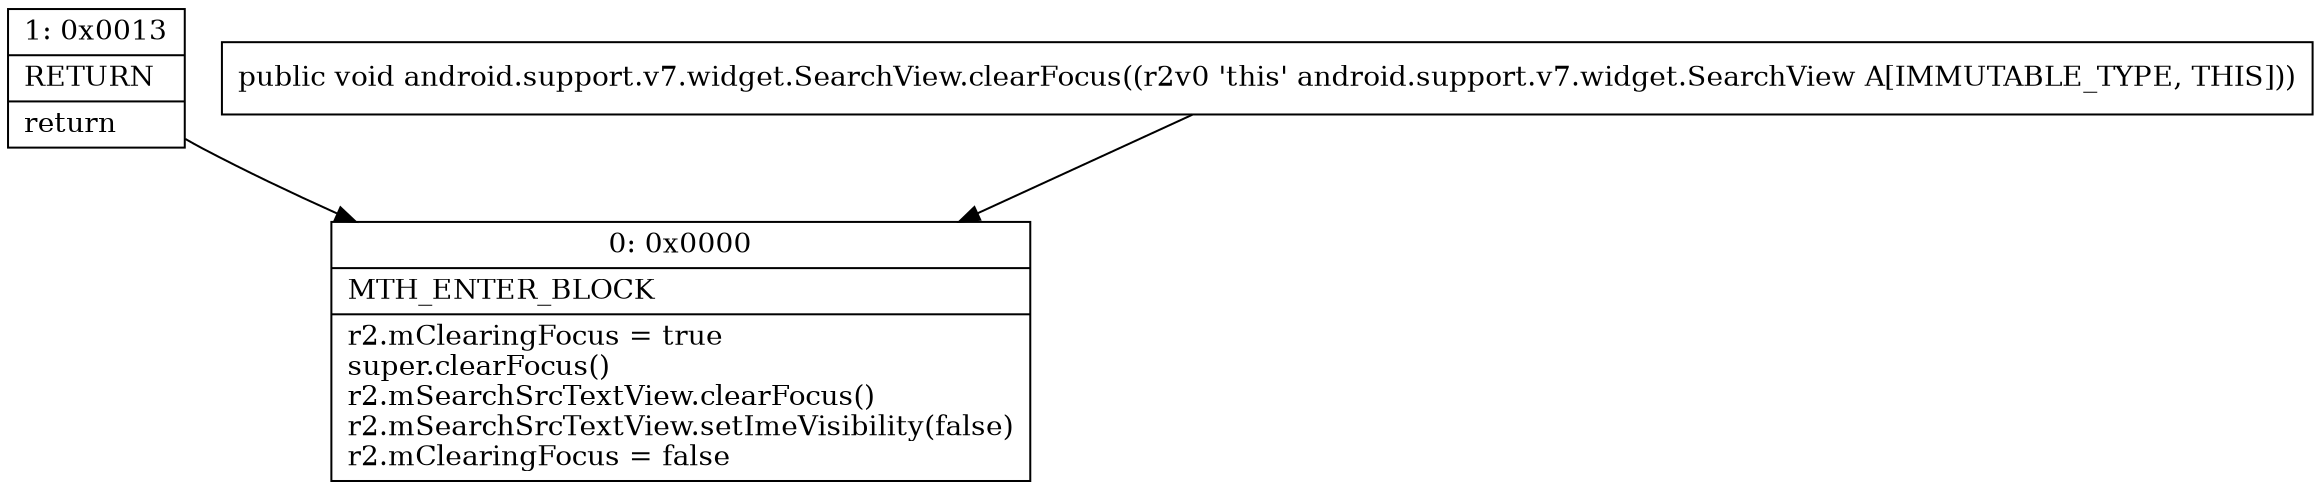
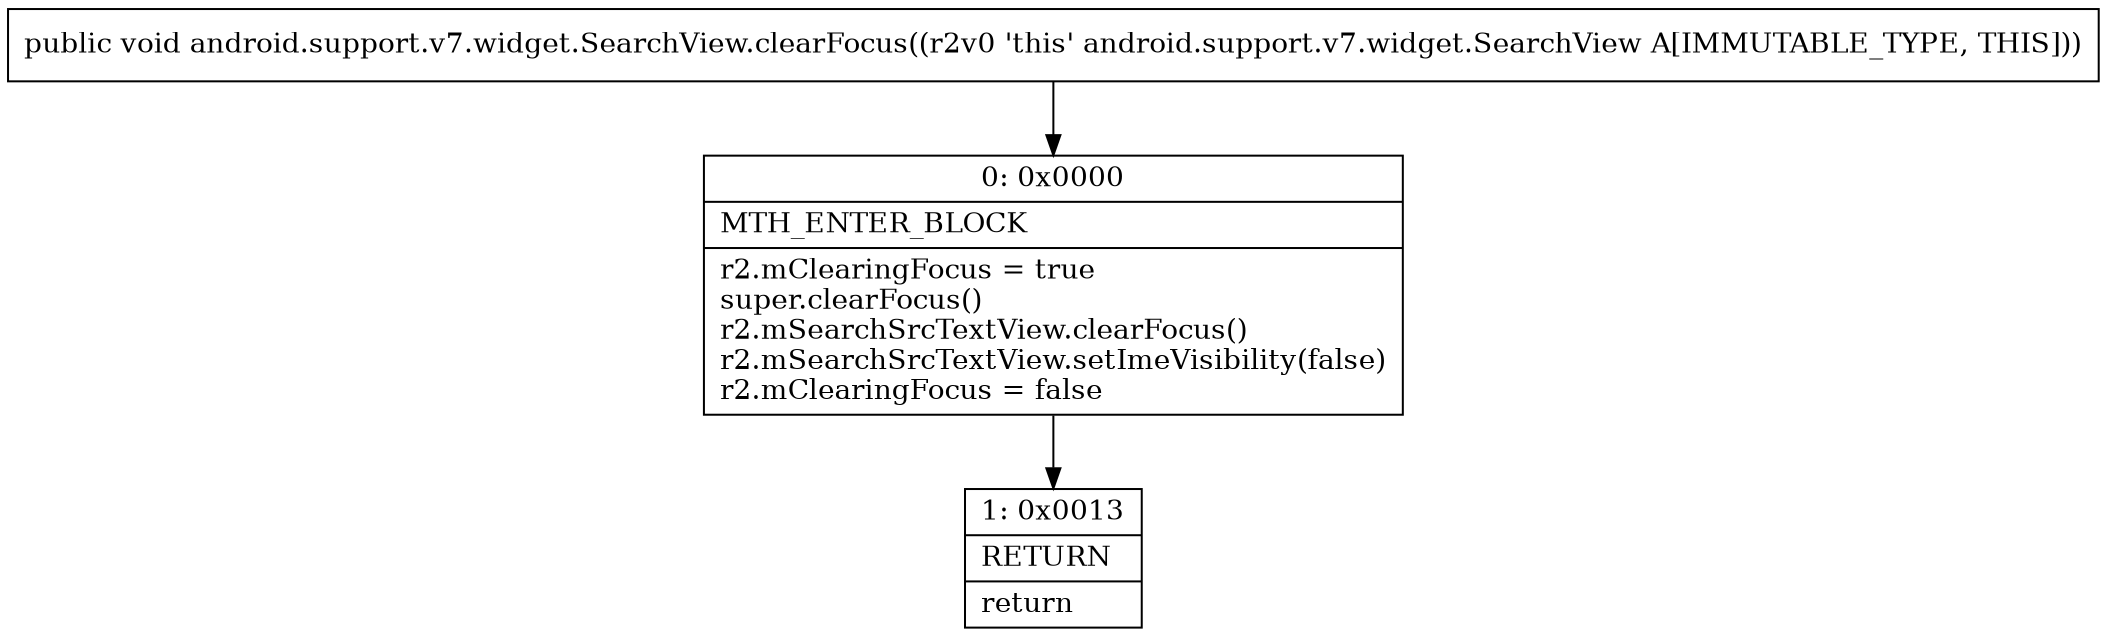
(260, 178) -> (1053, 442)
